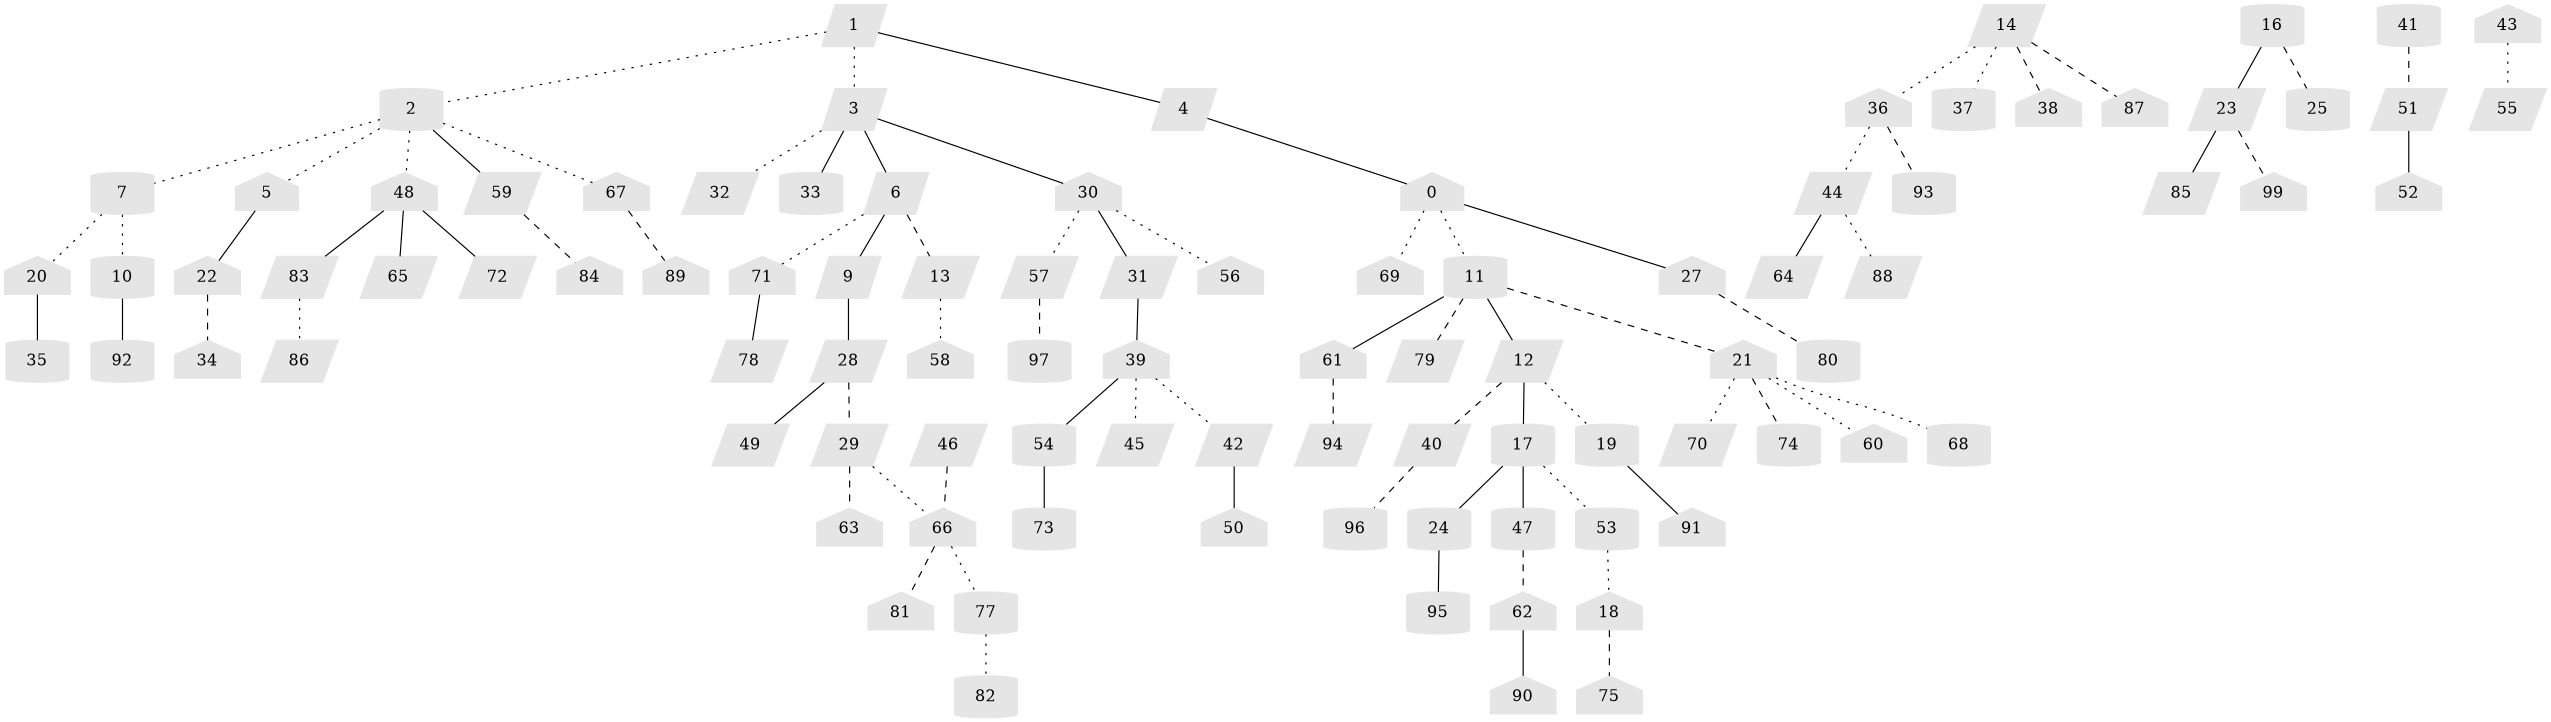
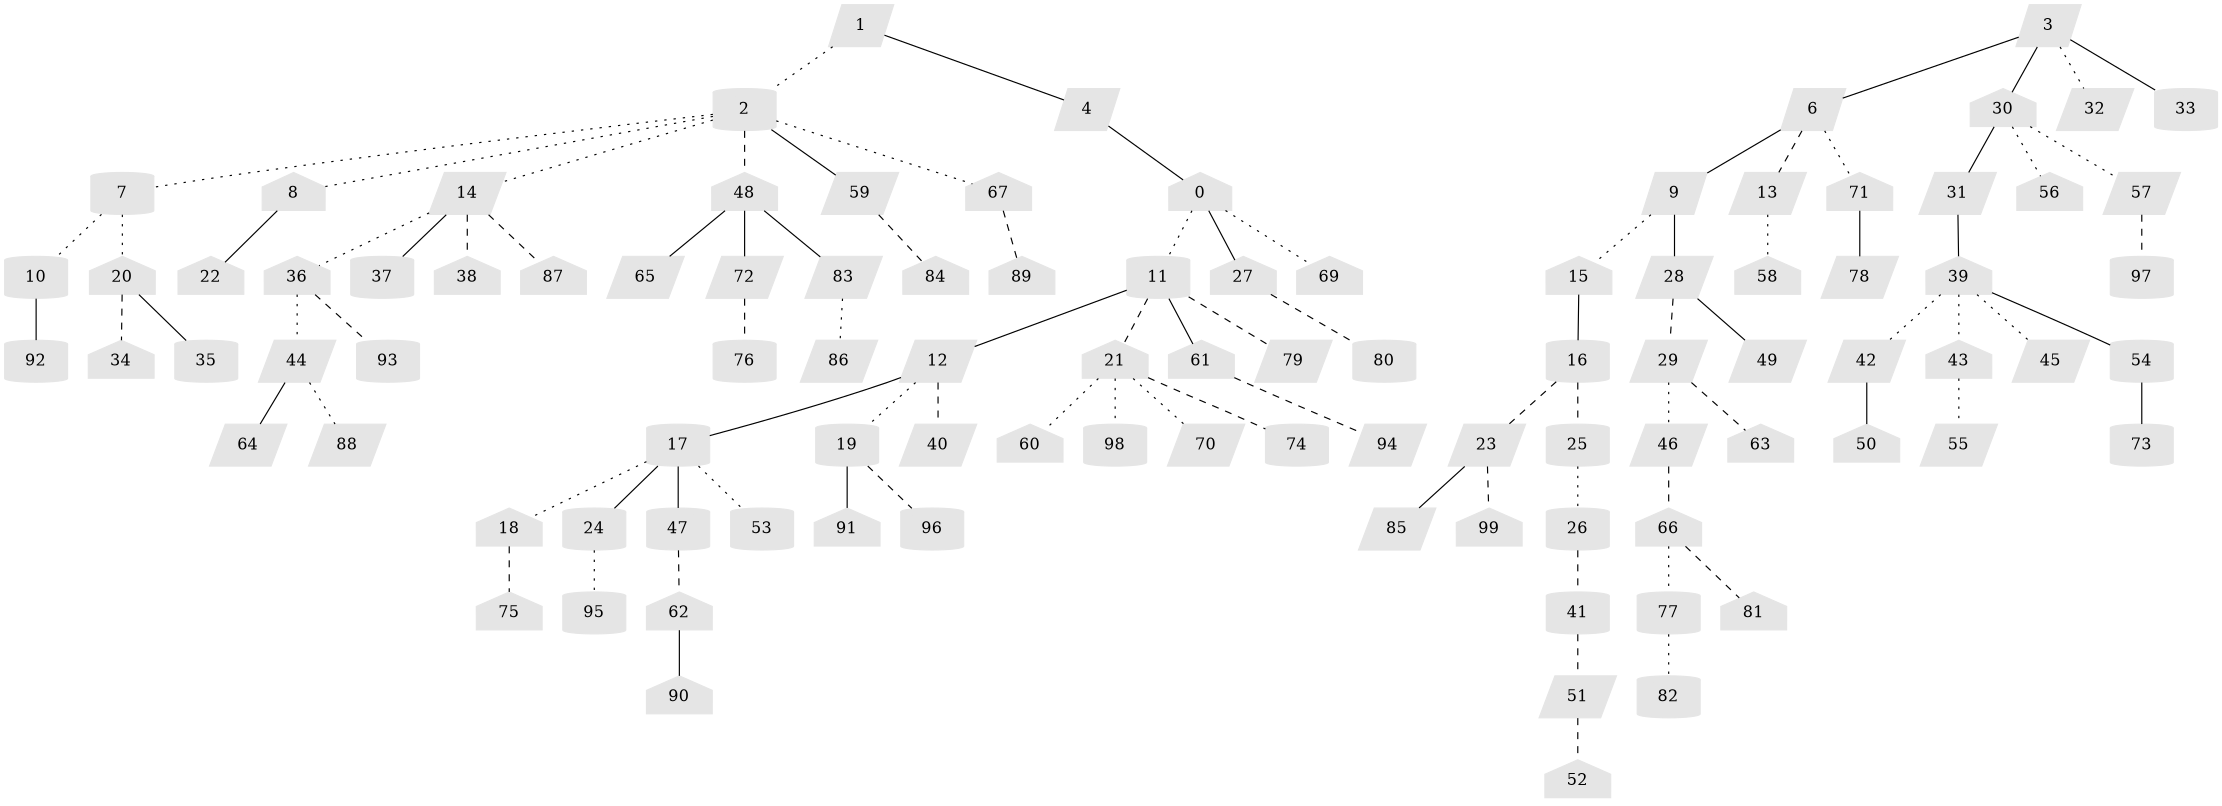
(854, 68) -> none
(1985, 68) -> (424, 236)
(2250, 68) -> (1533, 403)
none -> (608, 151)
(408, 152) -> (745, 152)
(2409, 152) -> (1578, 739)
(267, 193) -> (294, 193)
none -> (1579, 277)
(208, 317) -> (122, 317)
none -> (1959, 317)
none -> (745, 361)
(1959, 445) -> (1115, 445)
(1394, 487) -> (890, 487)
(900, 490) -> (1669, 403)
none -> (1578, 529)
(1439, 571) -> (594, 571)
(1608, 571) -> (589, 490)
